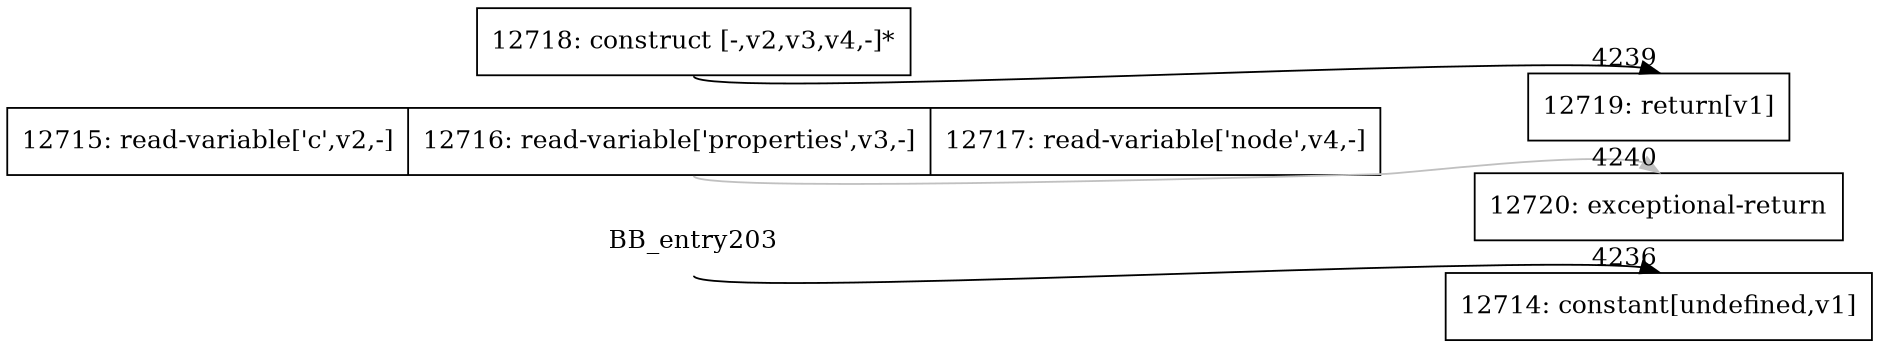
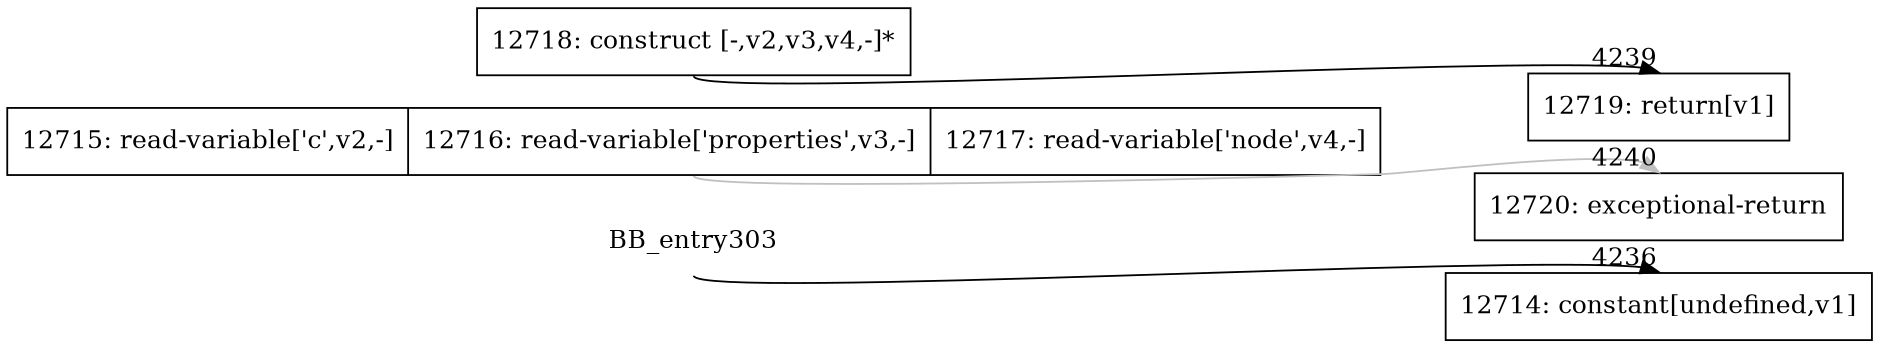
(694, 241) -> (694, 241)
